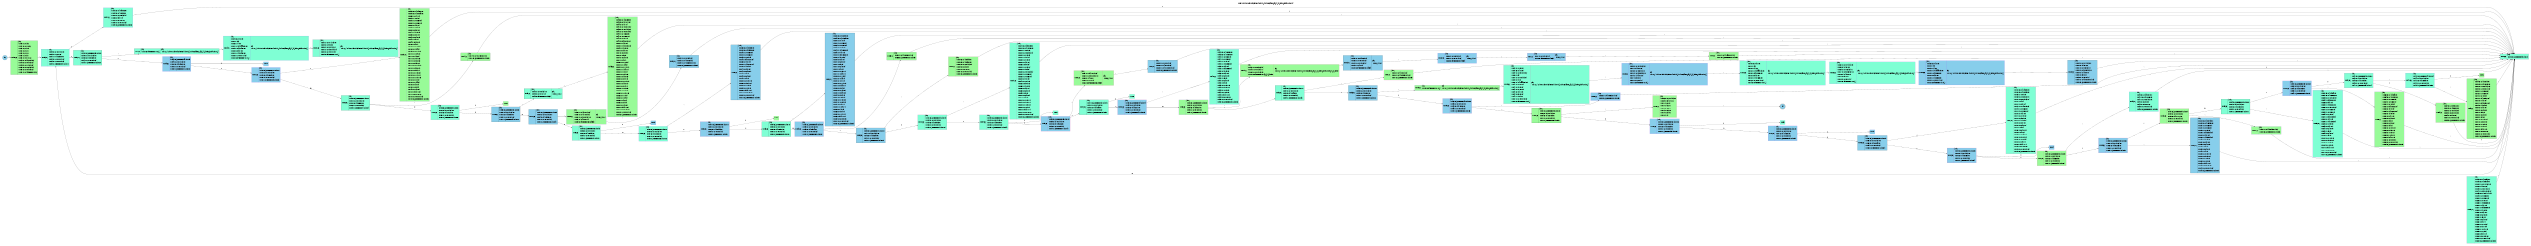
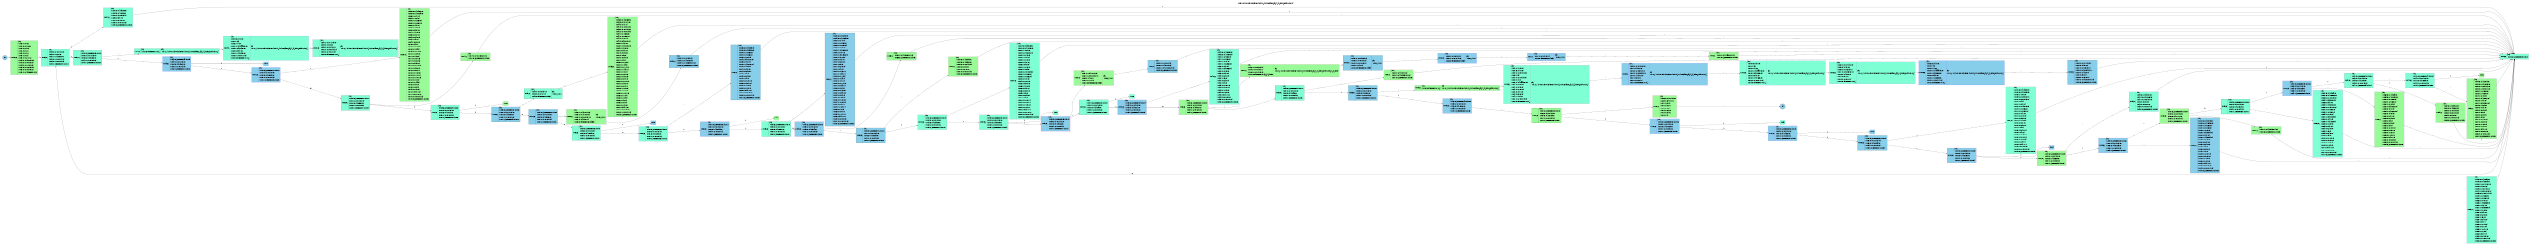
(1605, 97) -> none
